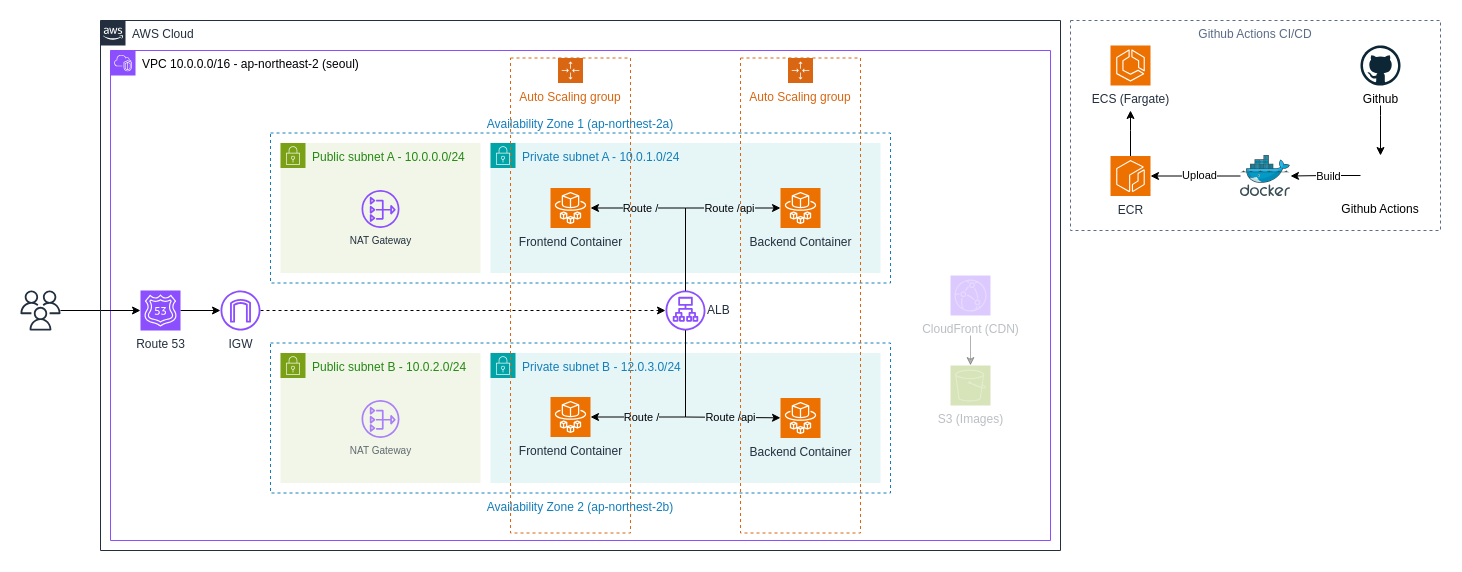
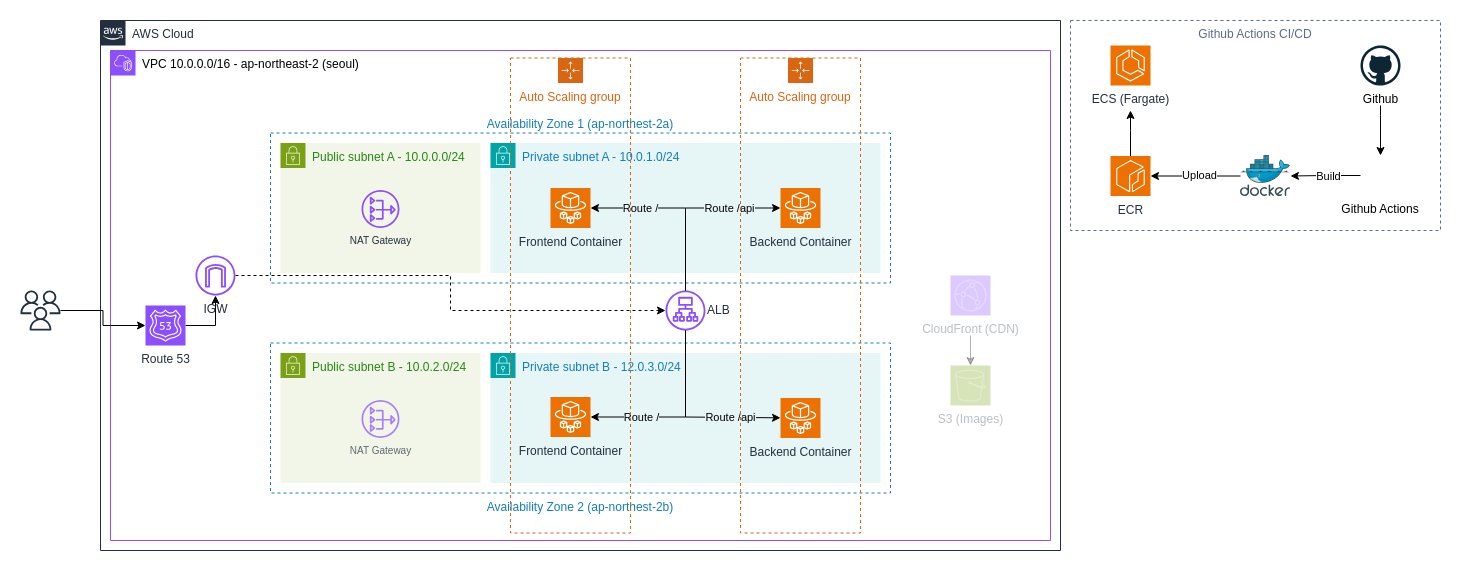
(161, 311) -> (166, 326)
(241, 311) -> (216, 276)
